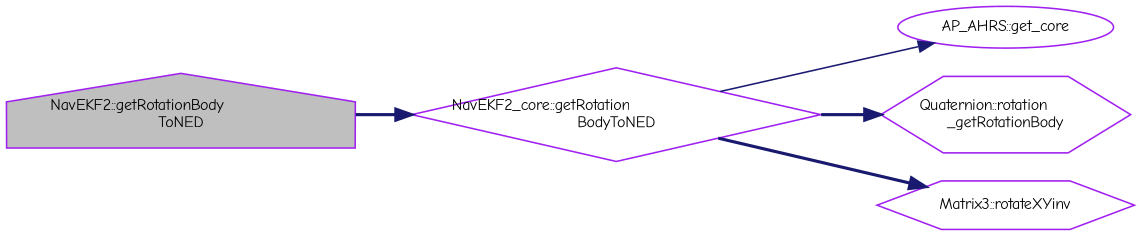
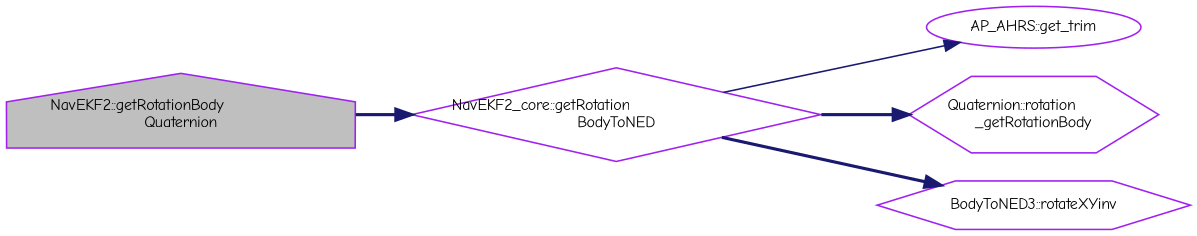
(1006, 27) -> (1034, 27)
(181, 115) -> (181, 115)
(1006, 205) -> (1034, 205)
